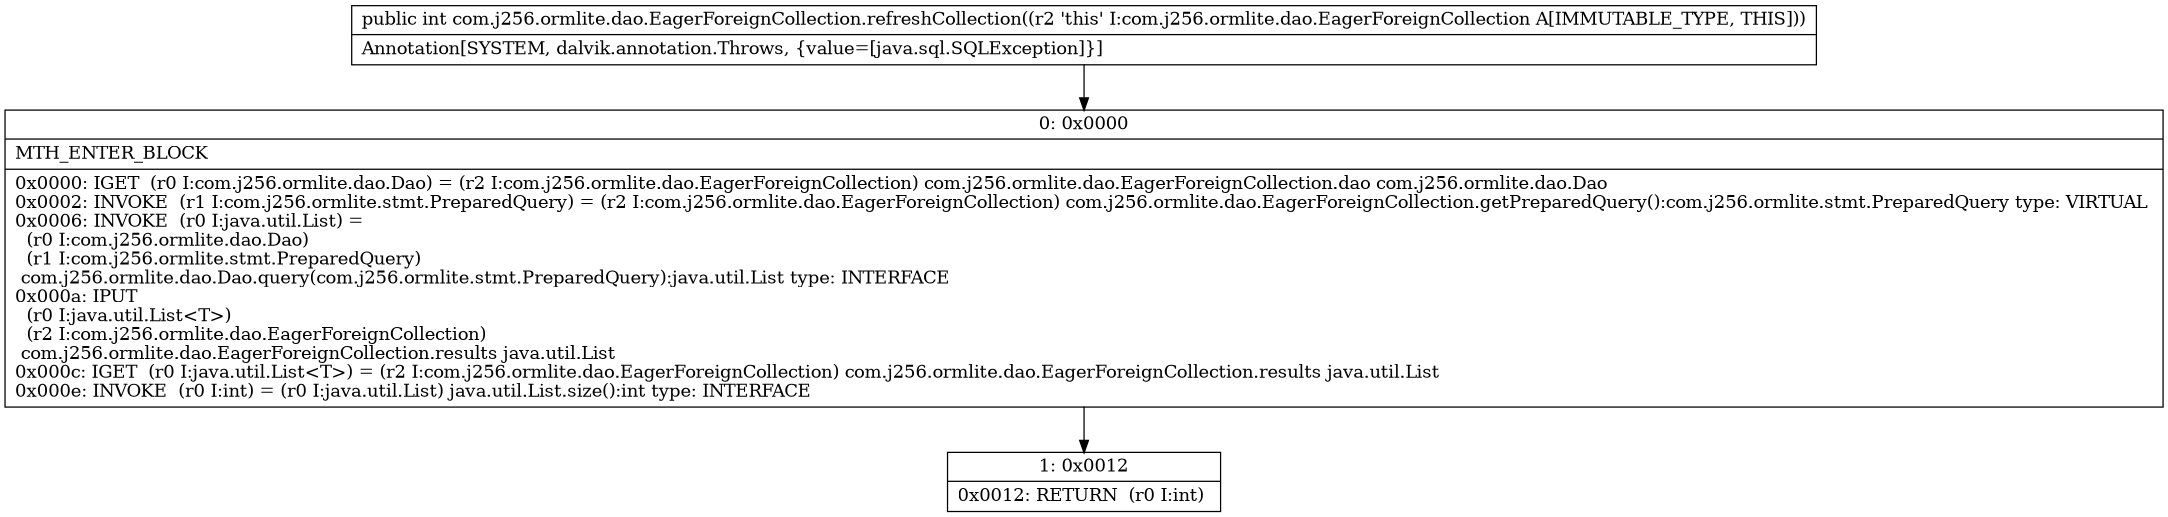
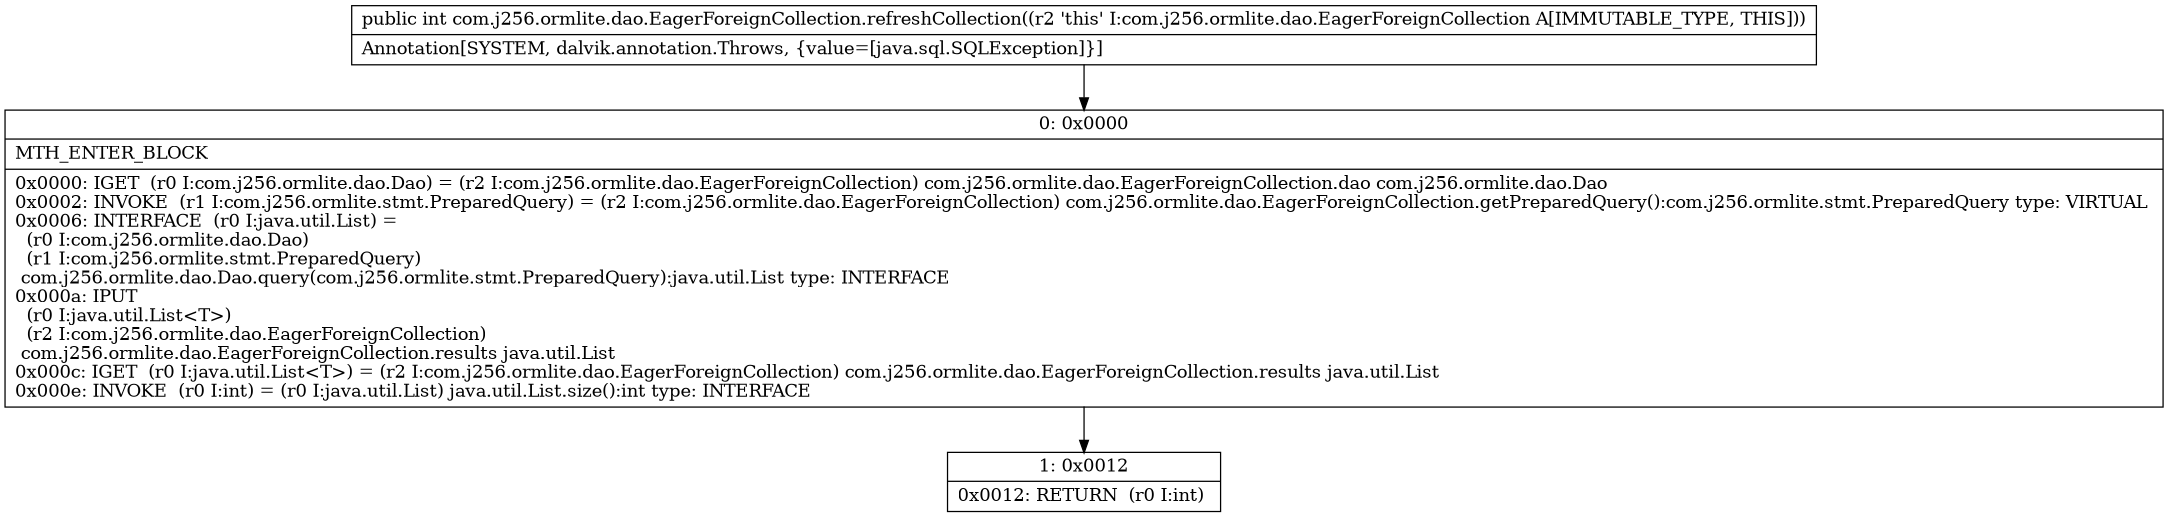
(193, 221) -> (210, 221)
